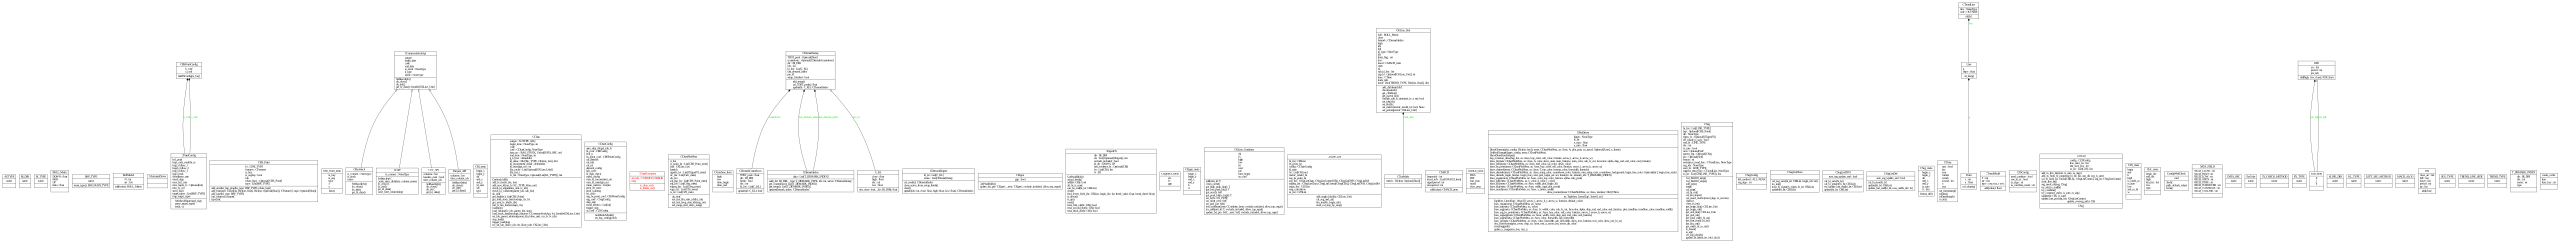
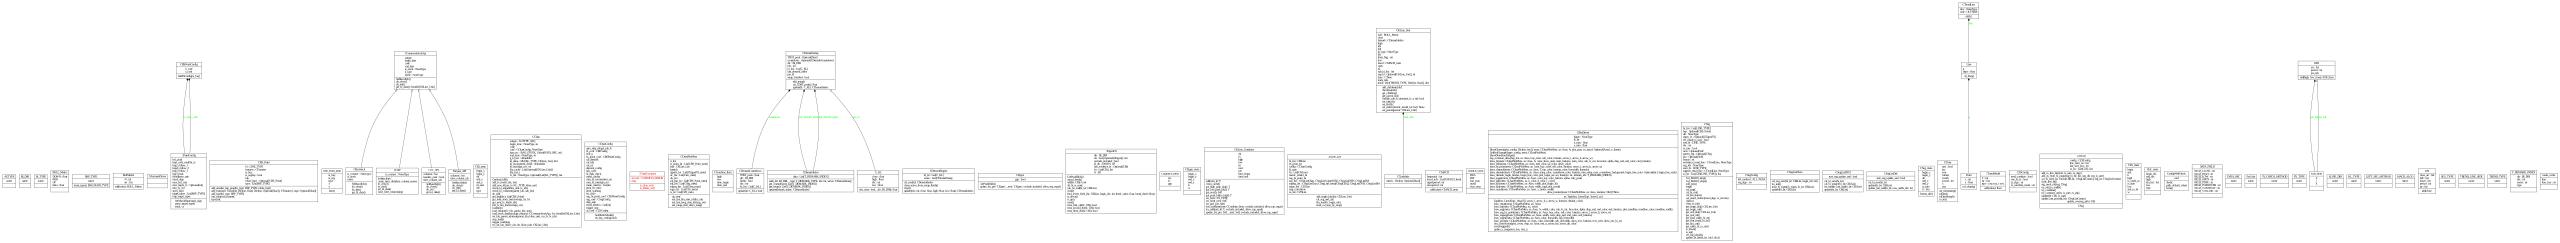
(1242, 177) -> (1243, 177)
